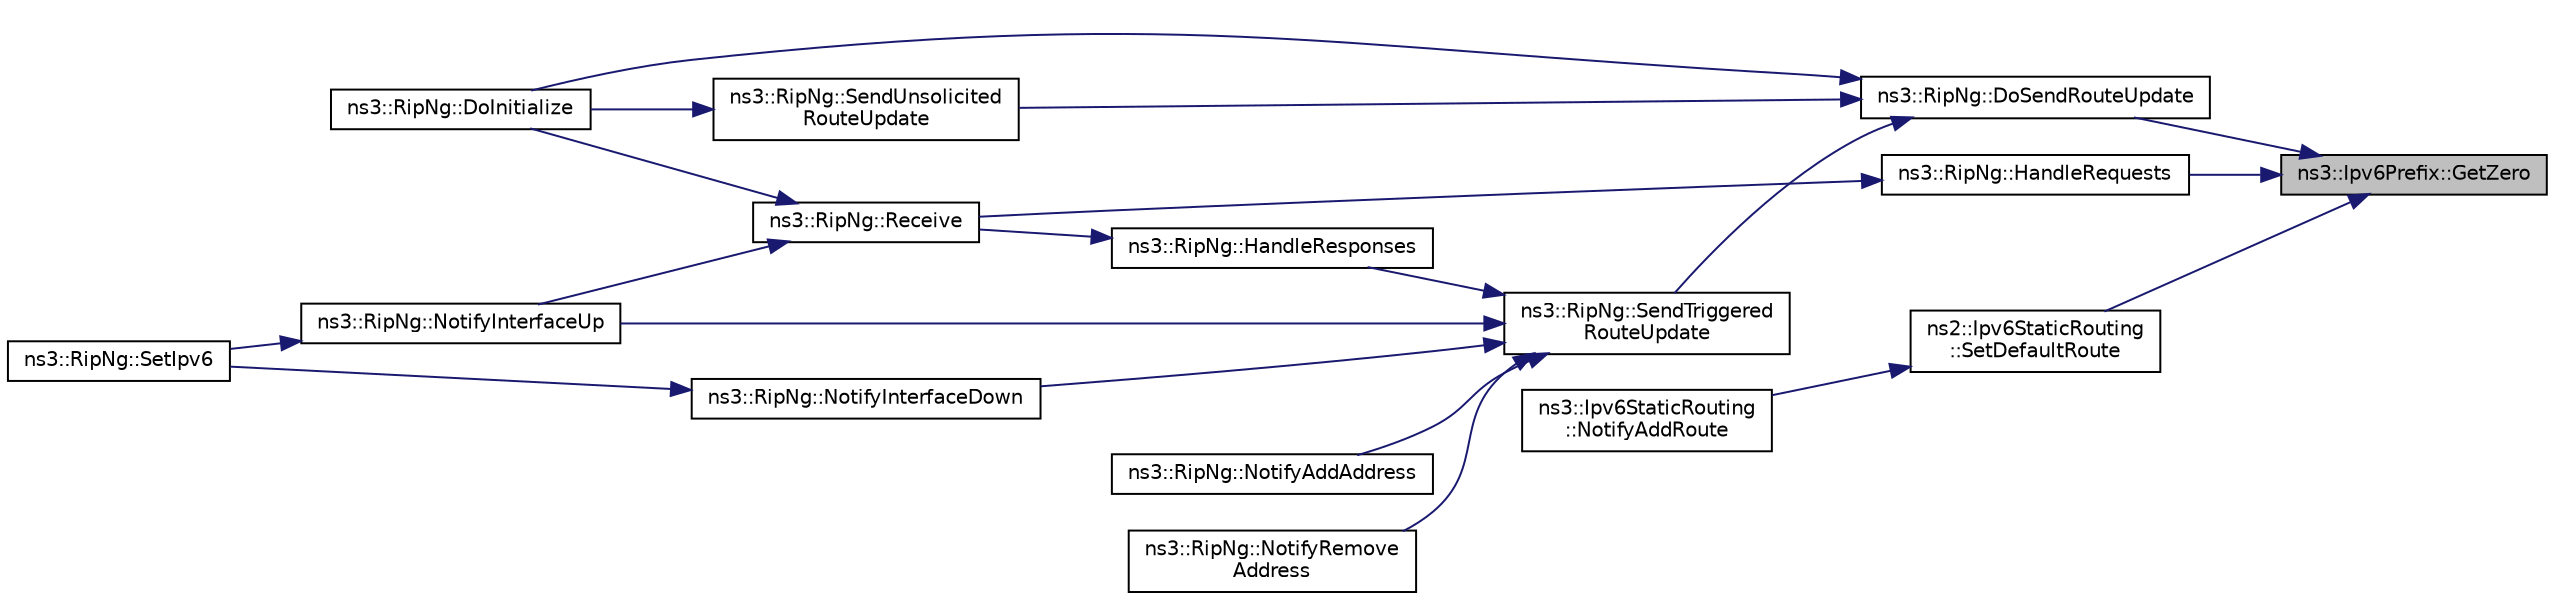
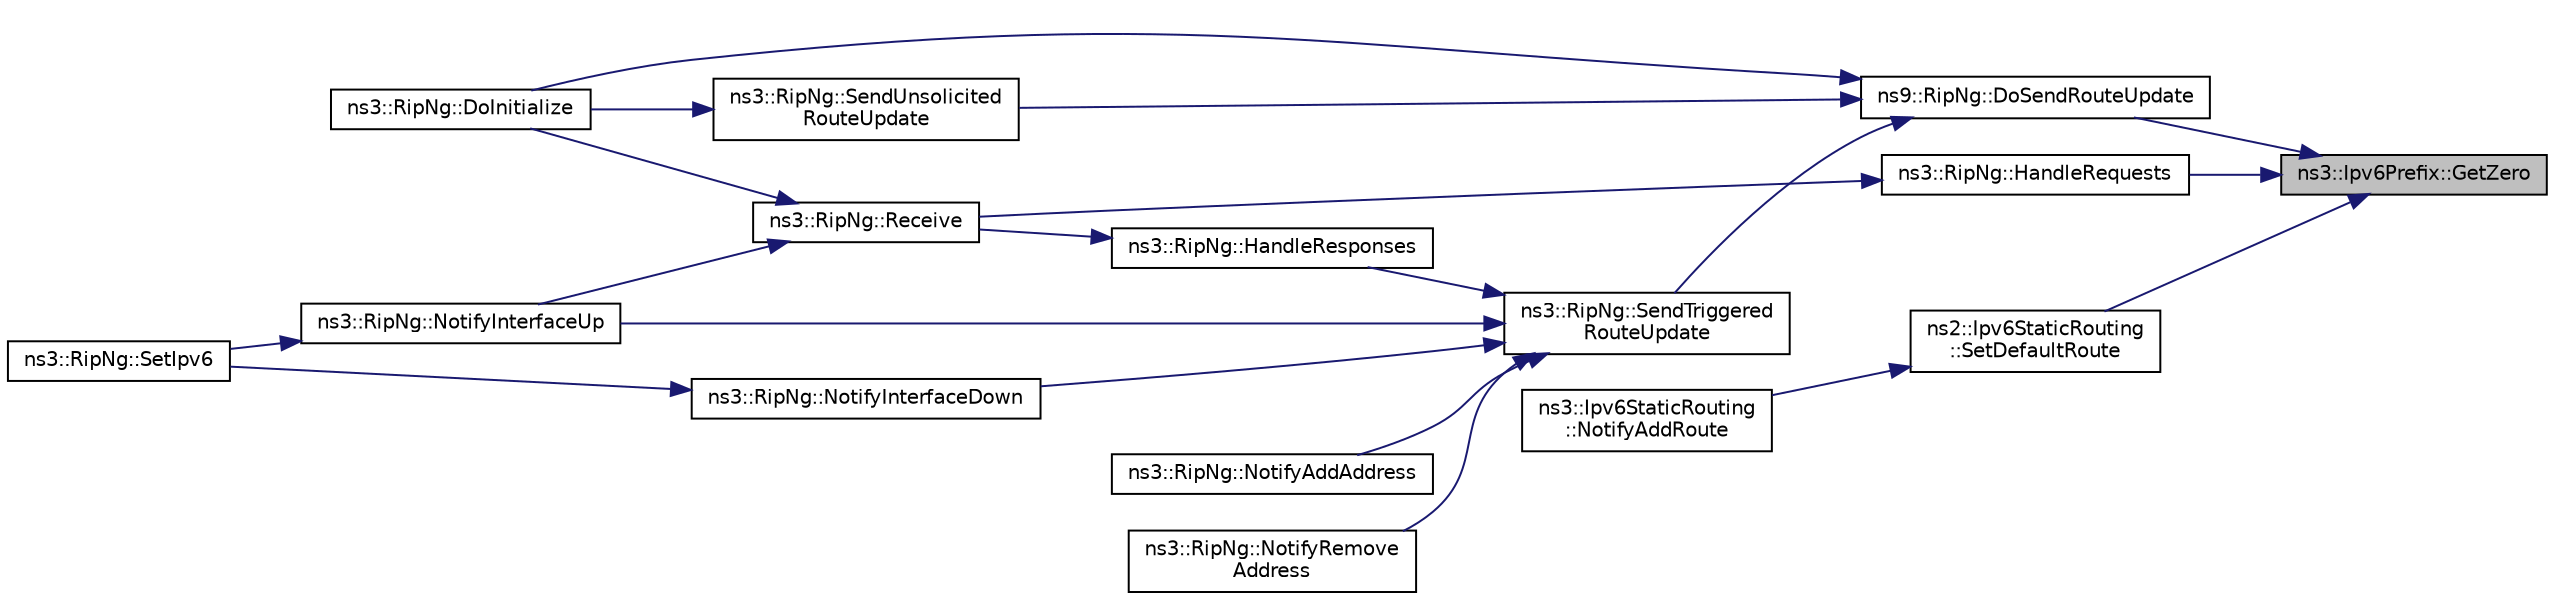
(2035, 98) -> (2035, 98)
